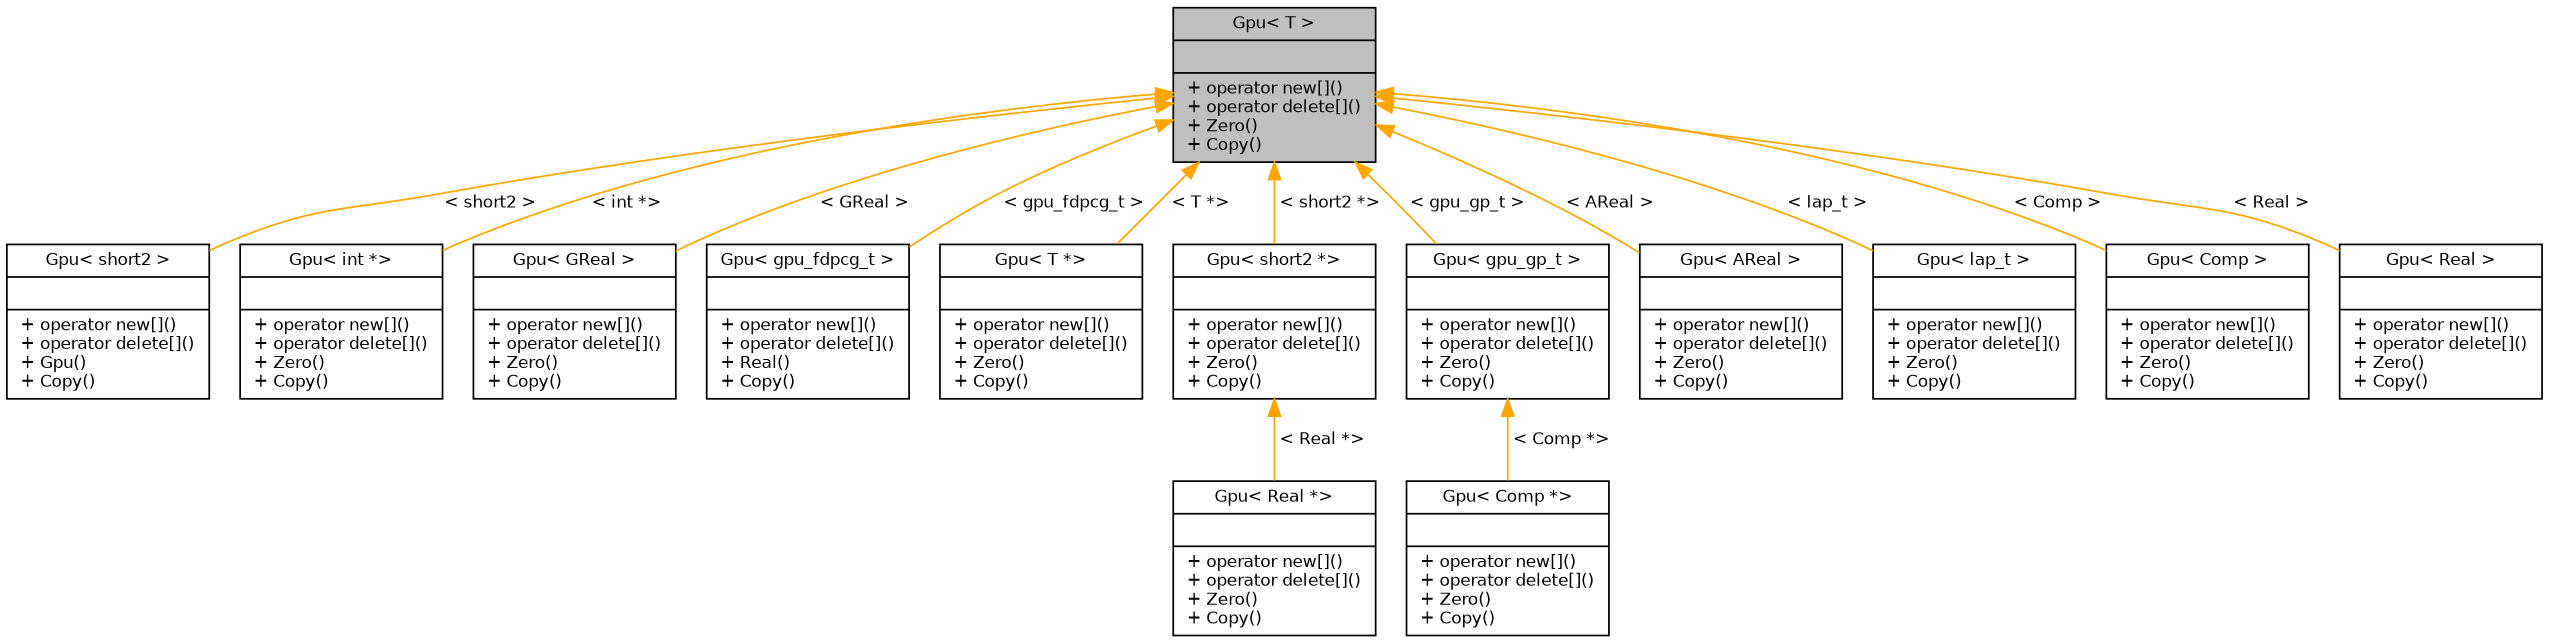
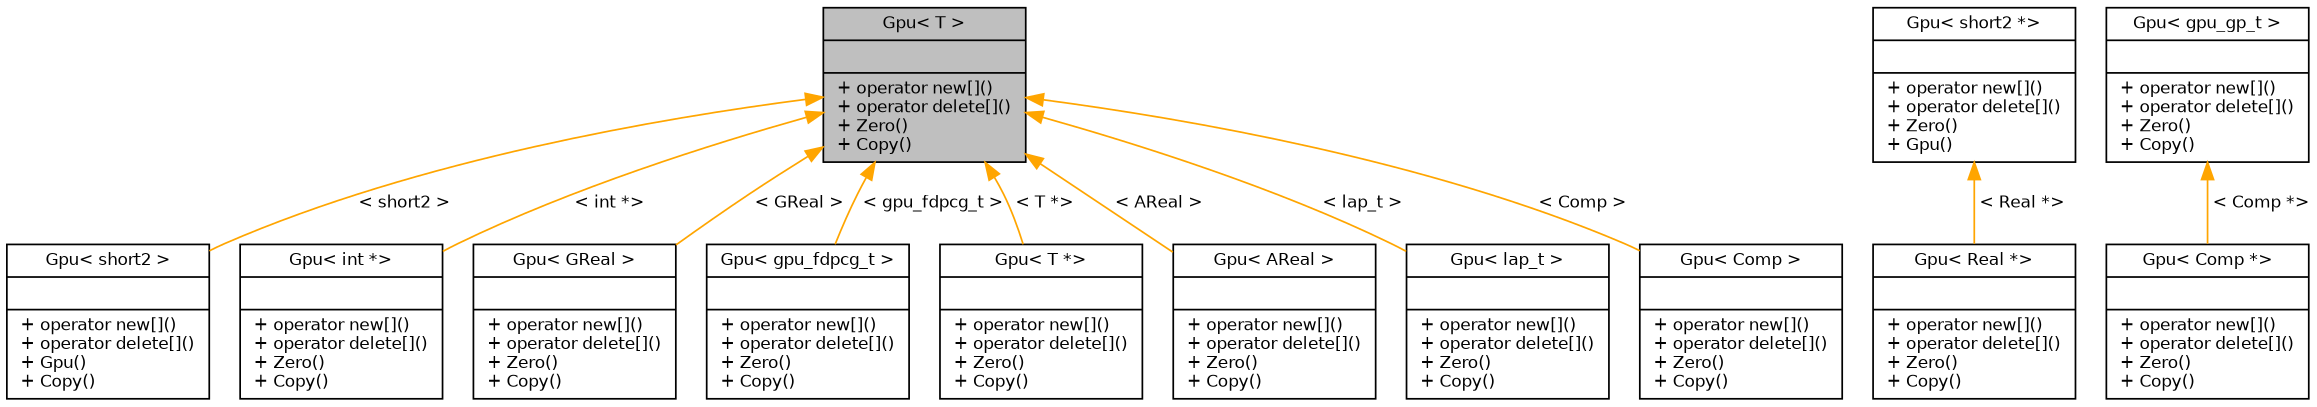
(1403, 209) -> none
(1274, 212) -> none
(2441, 322) -> none
(756, 363) -> (756, 363)
(1225, 382) -> (1920, 145)
